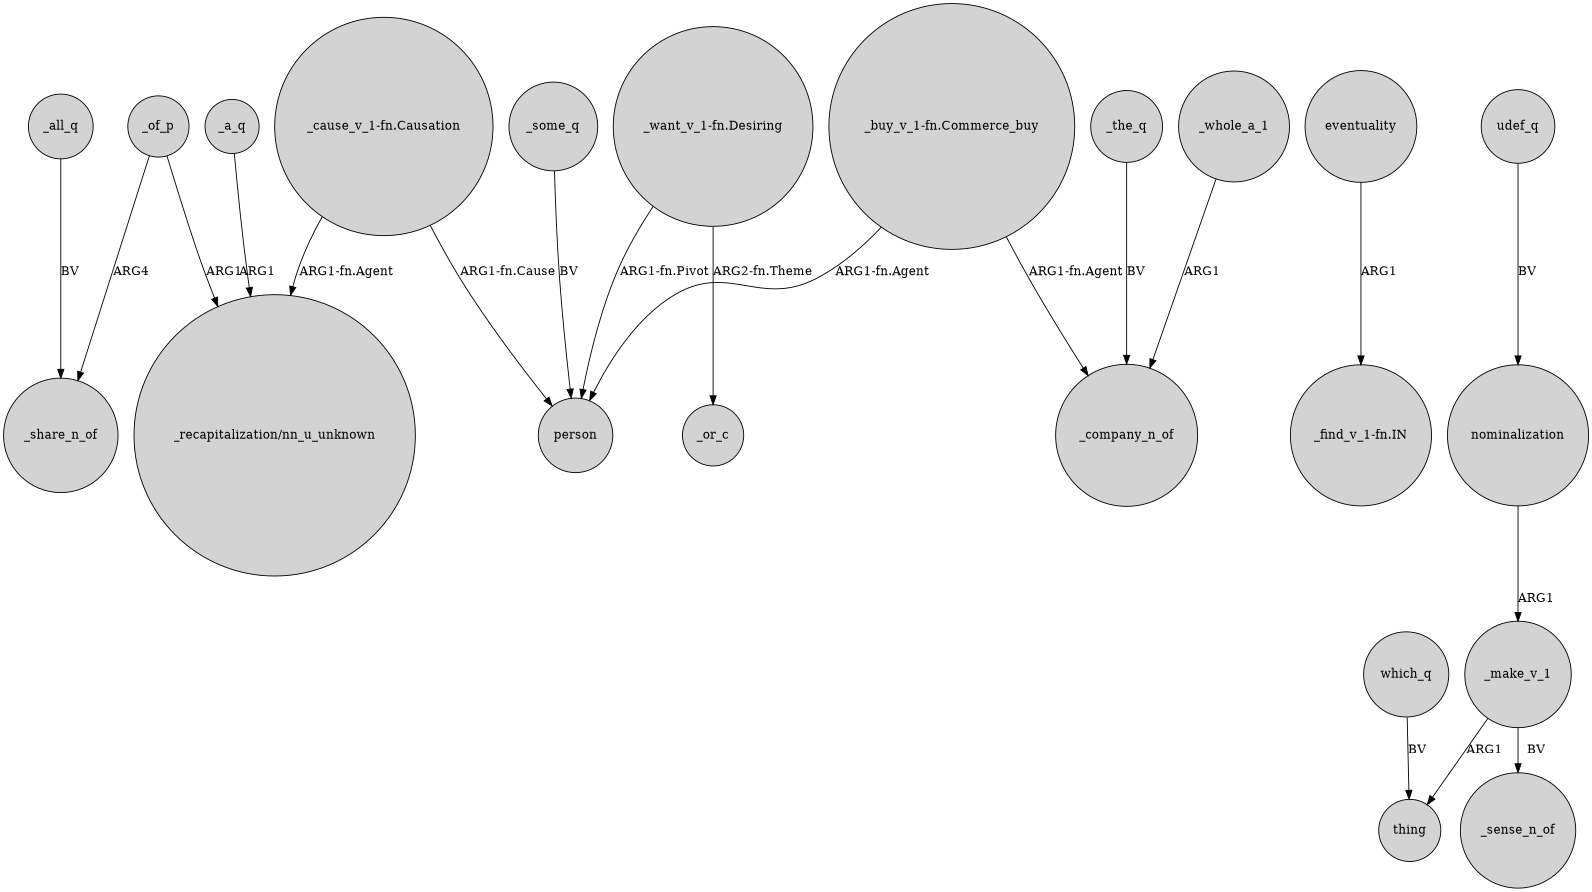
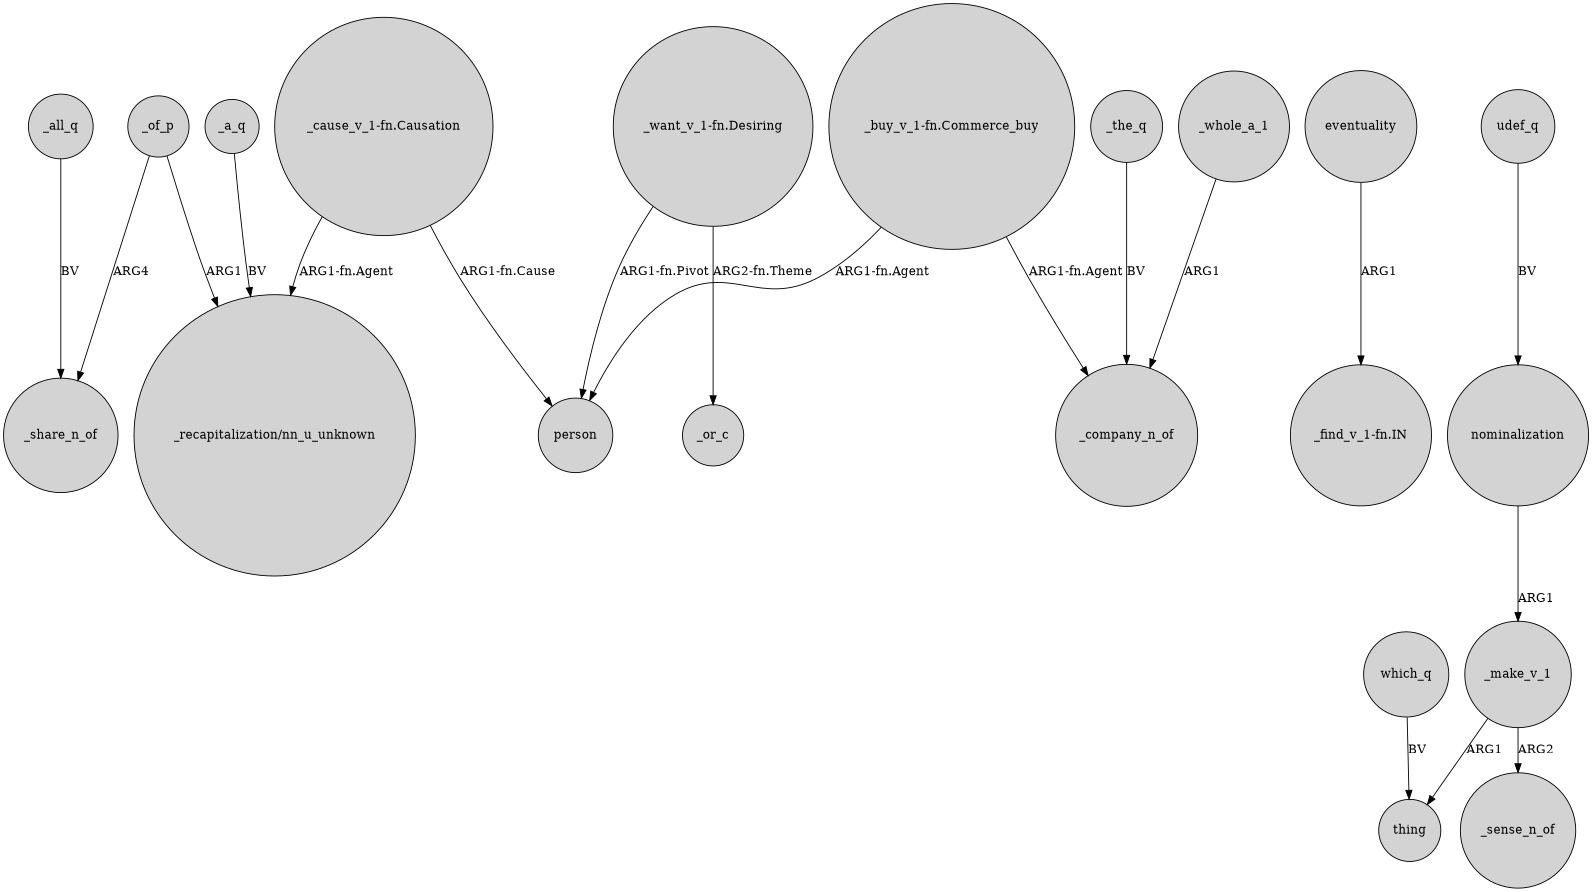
(553, 126) -> none
(257, 272) -> (257, 272)
(1536, 750) -> (1536, 750)
